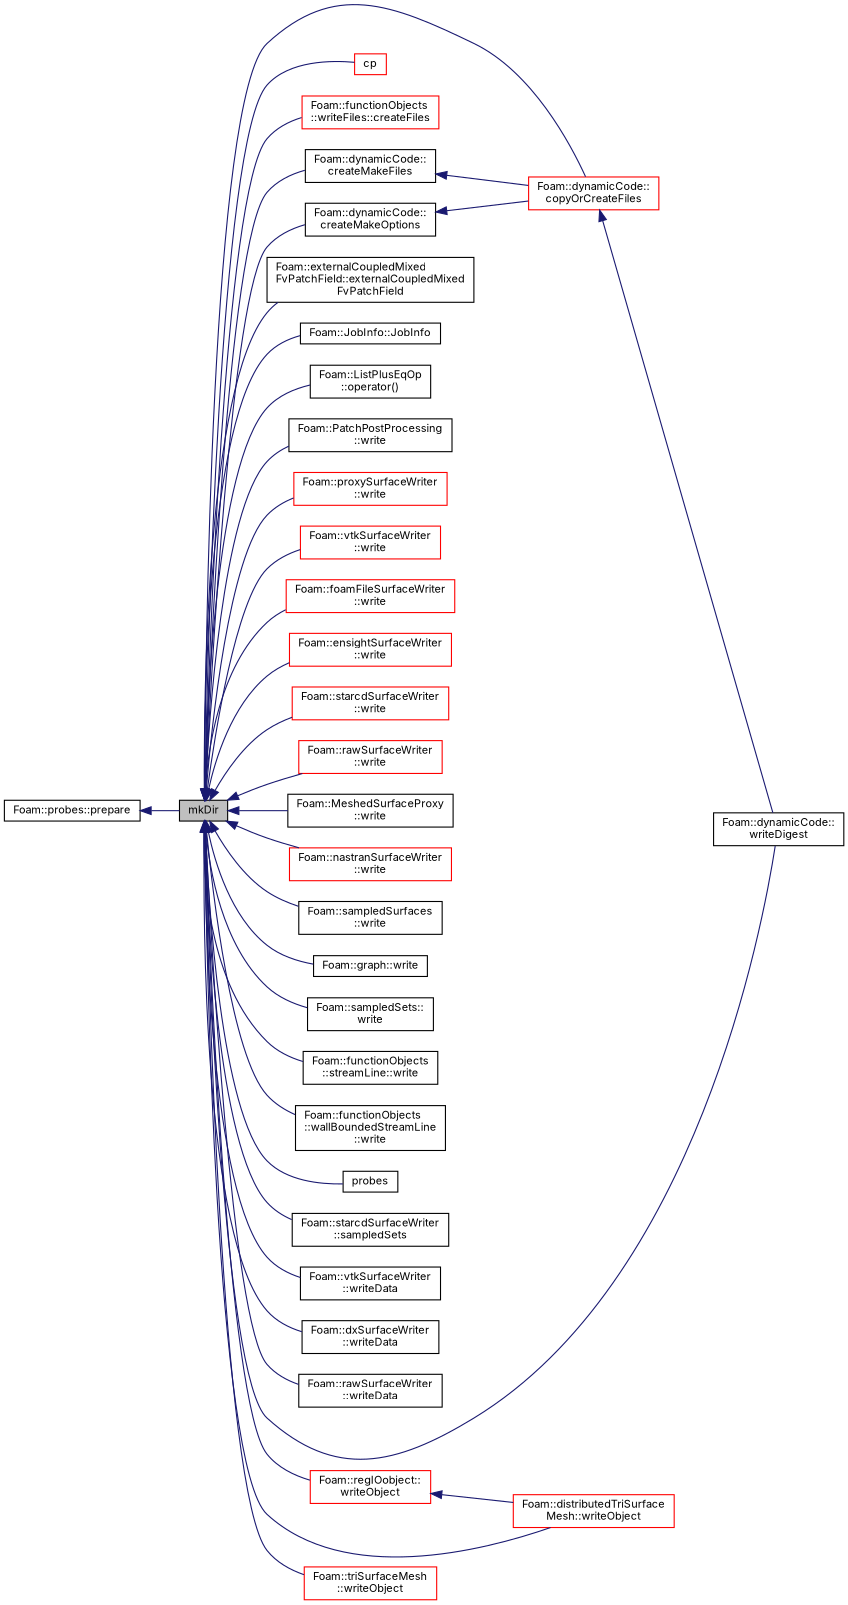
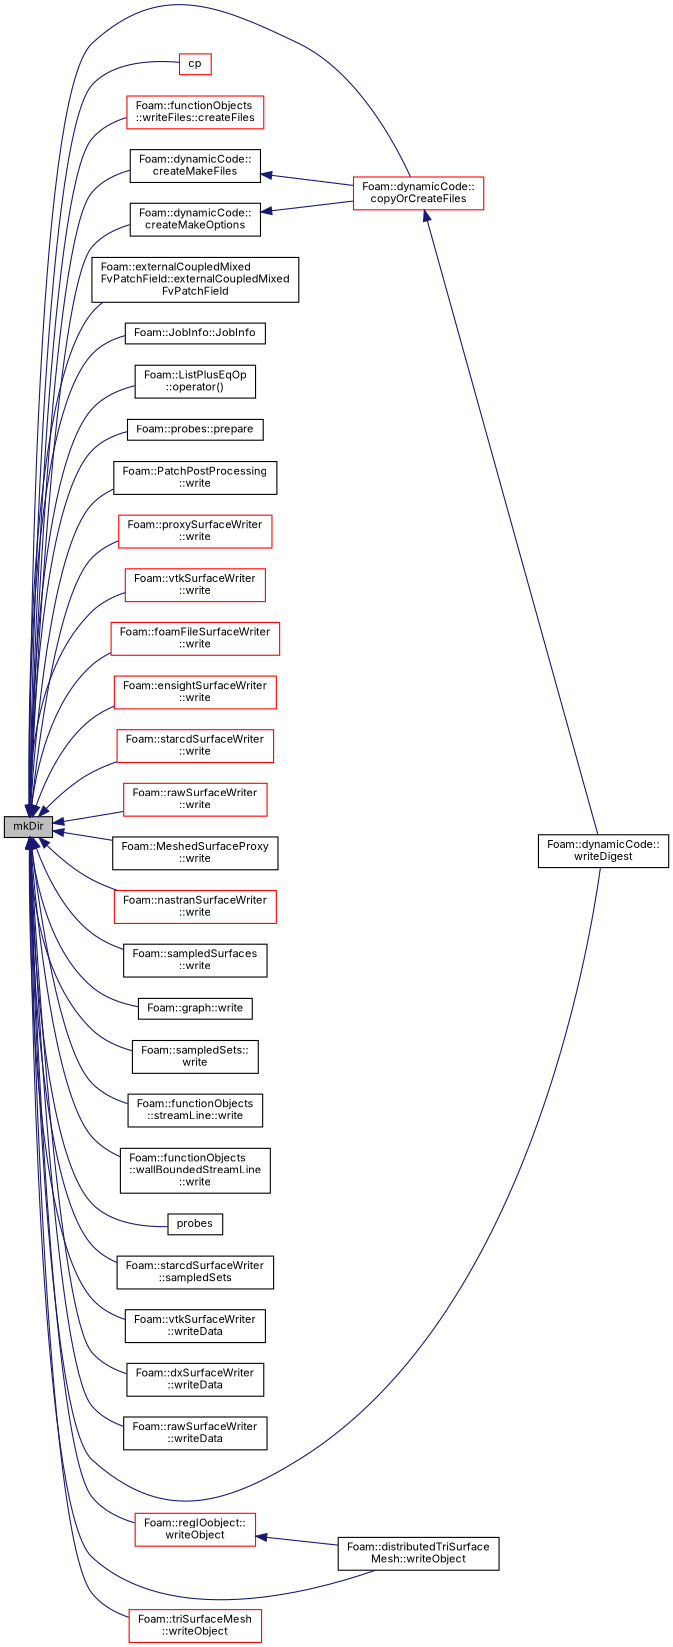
(165, 811) -> (56, 544)
(594, 1511) -> (419, 1554)
